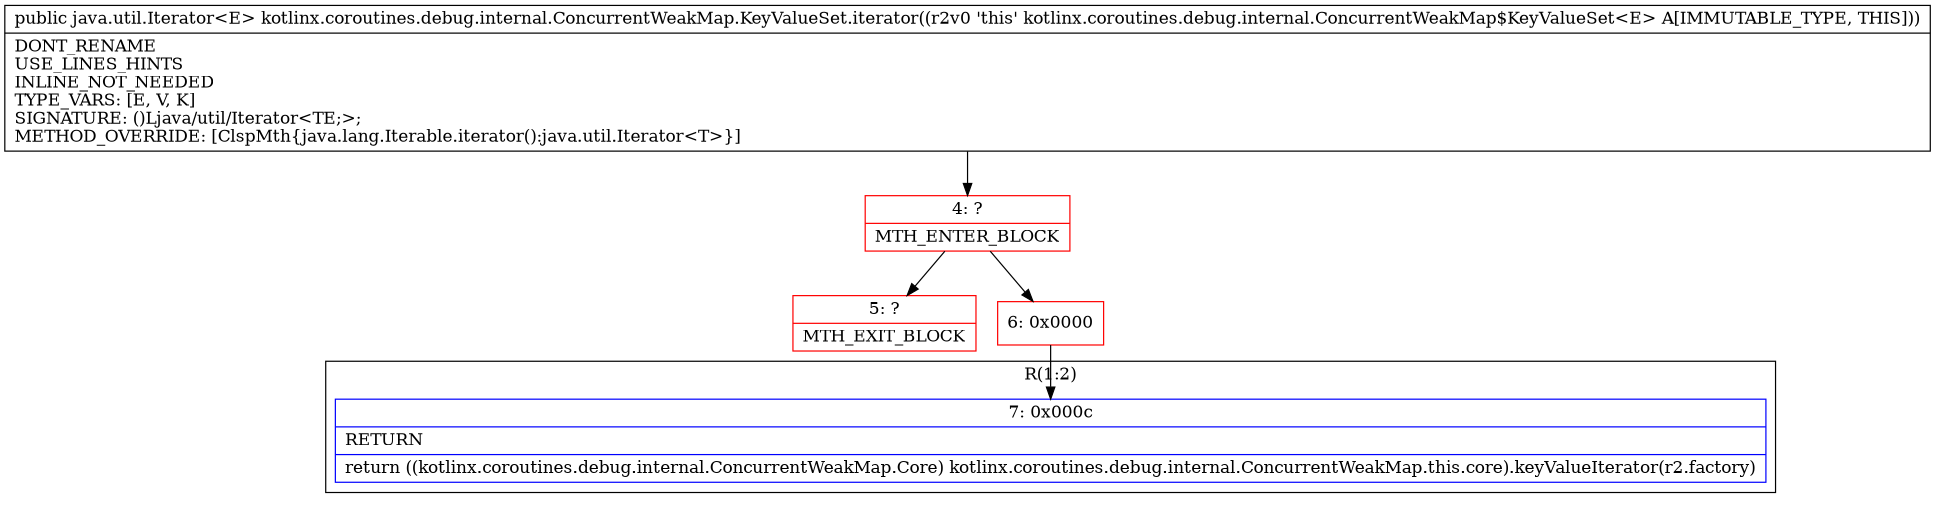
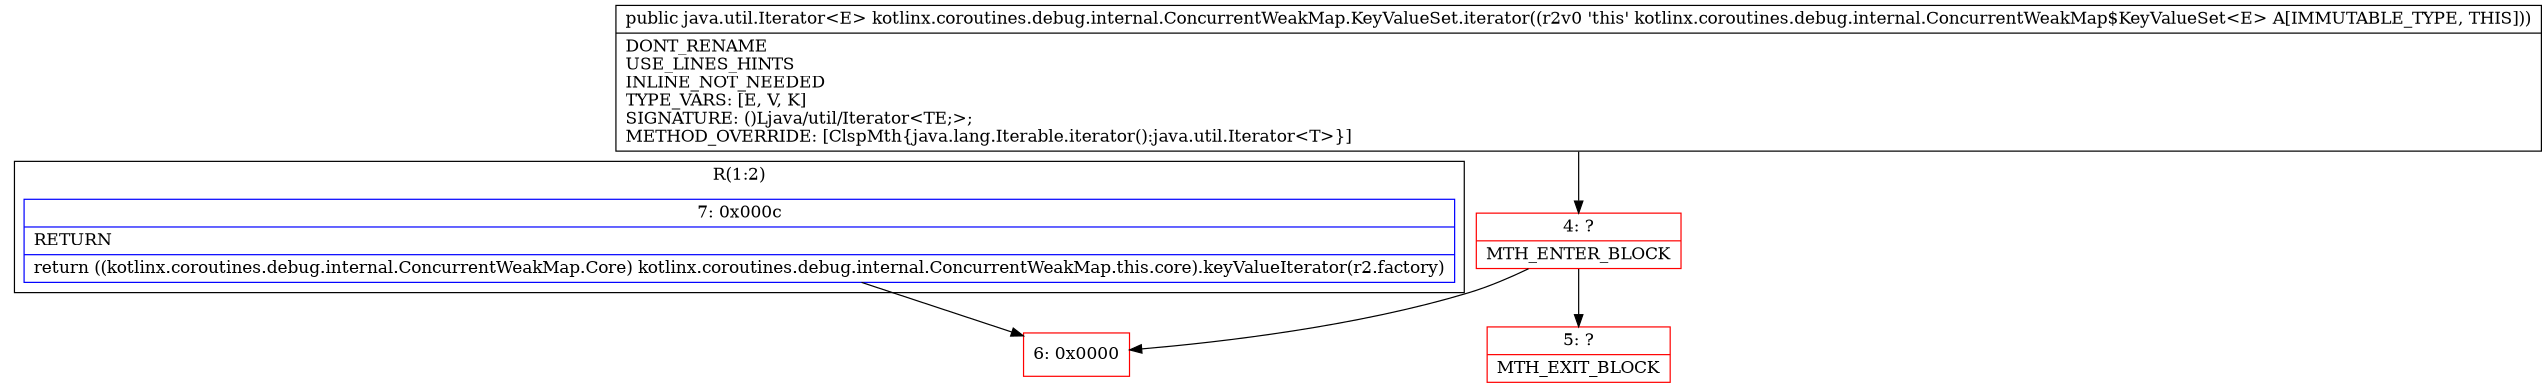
(1051, 369) -> (937, 307)
